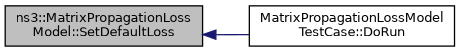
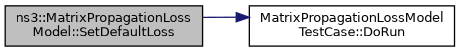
(233, 35) -> (220, 17)
